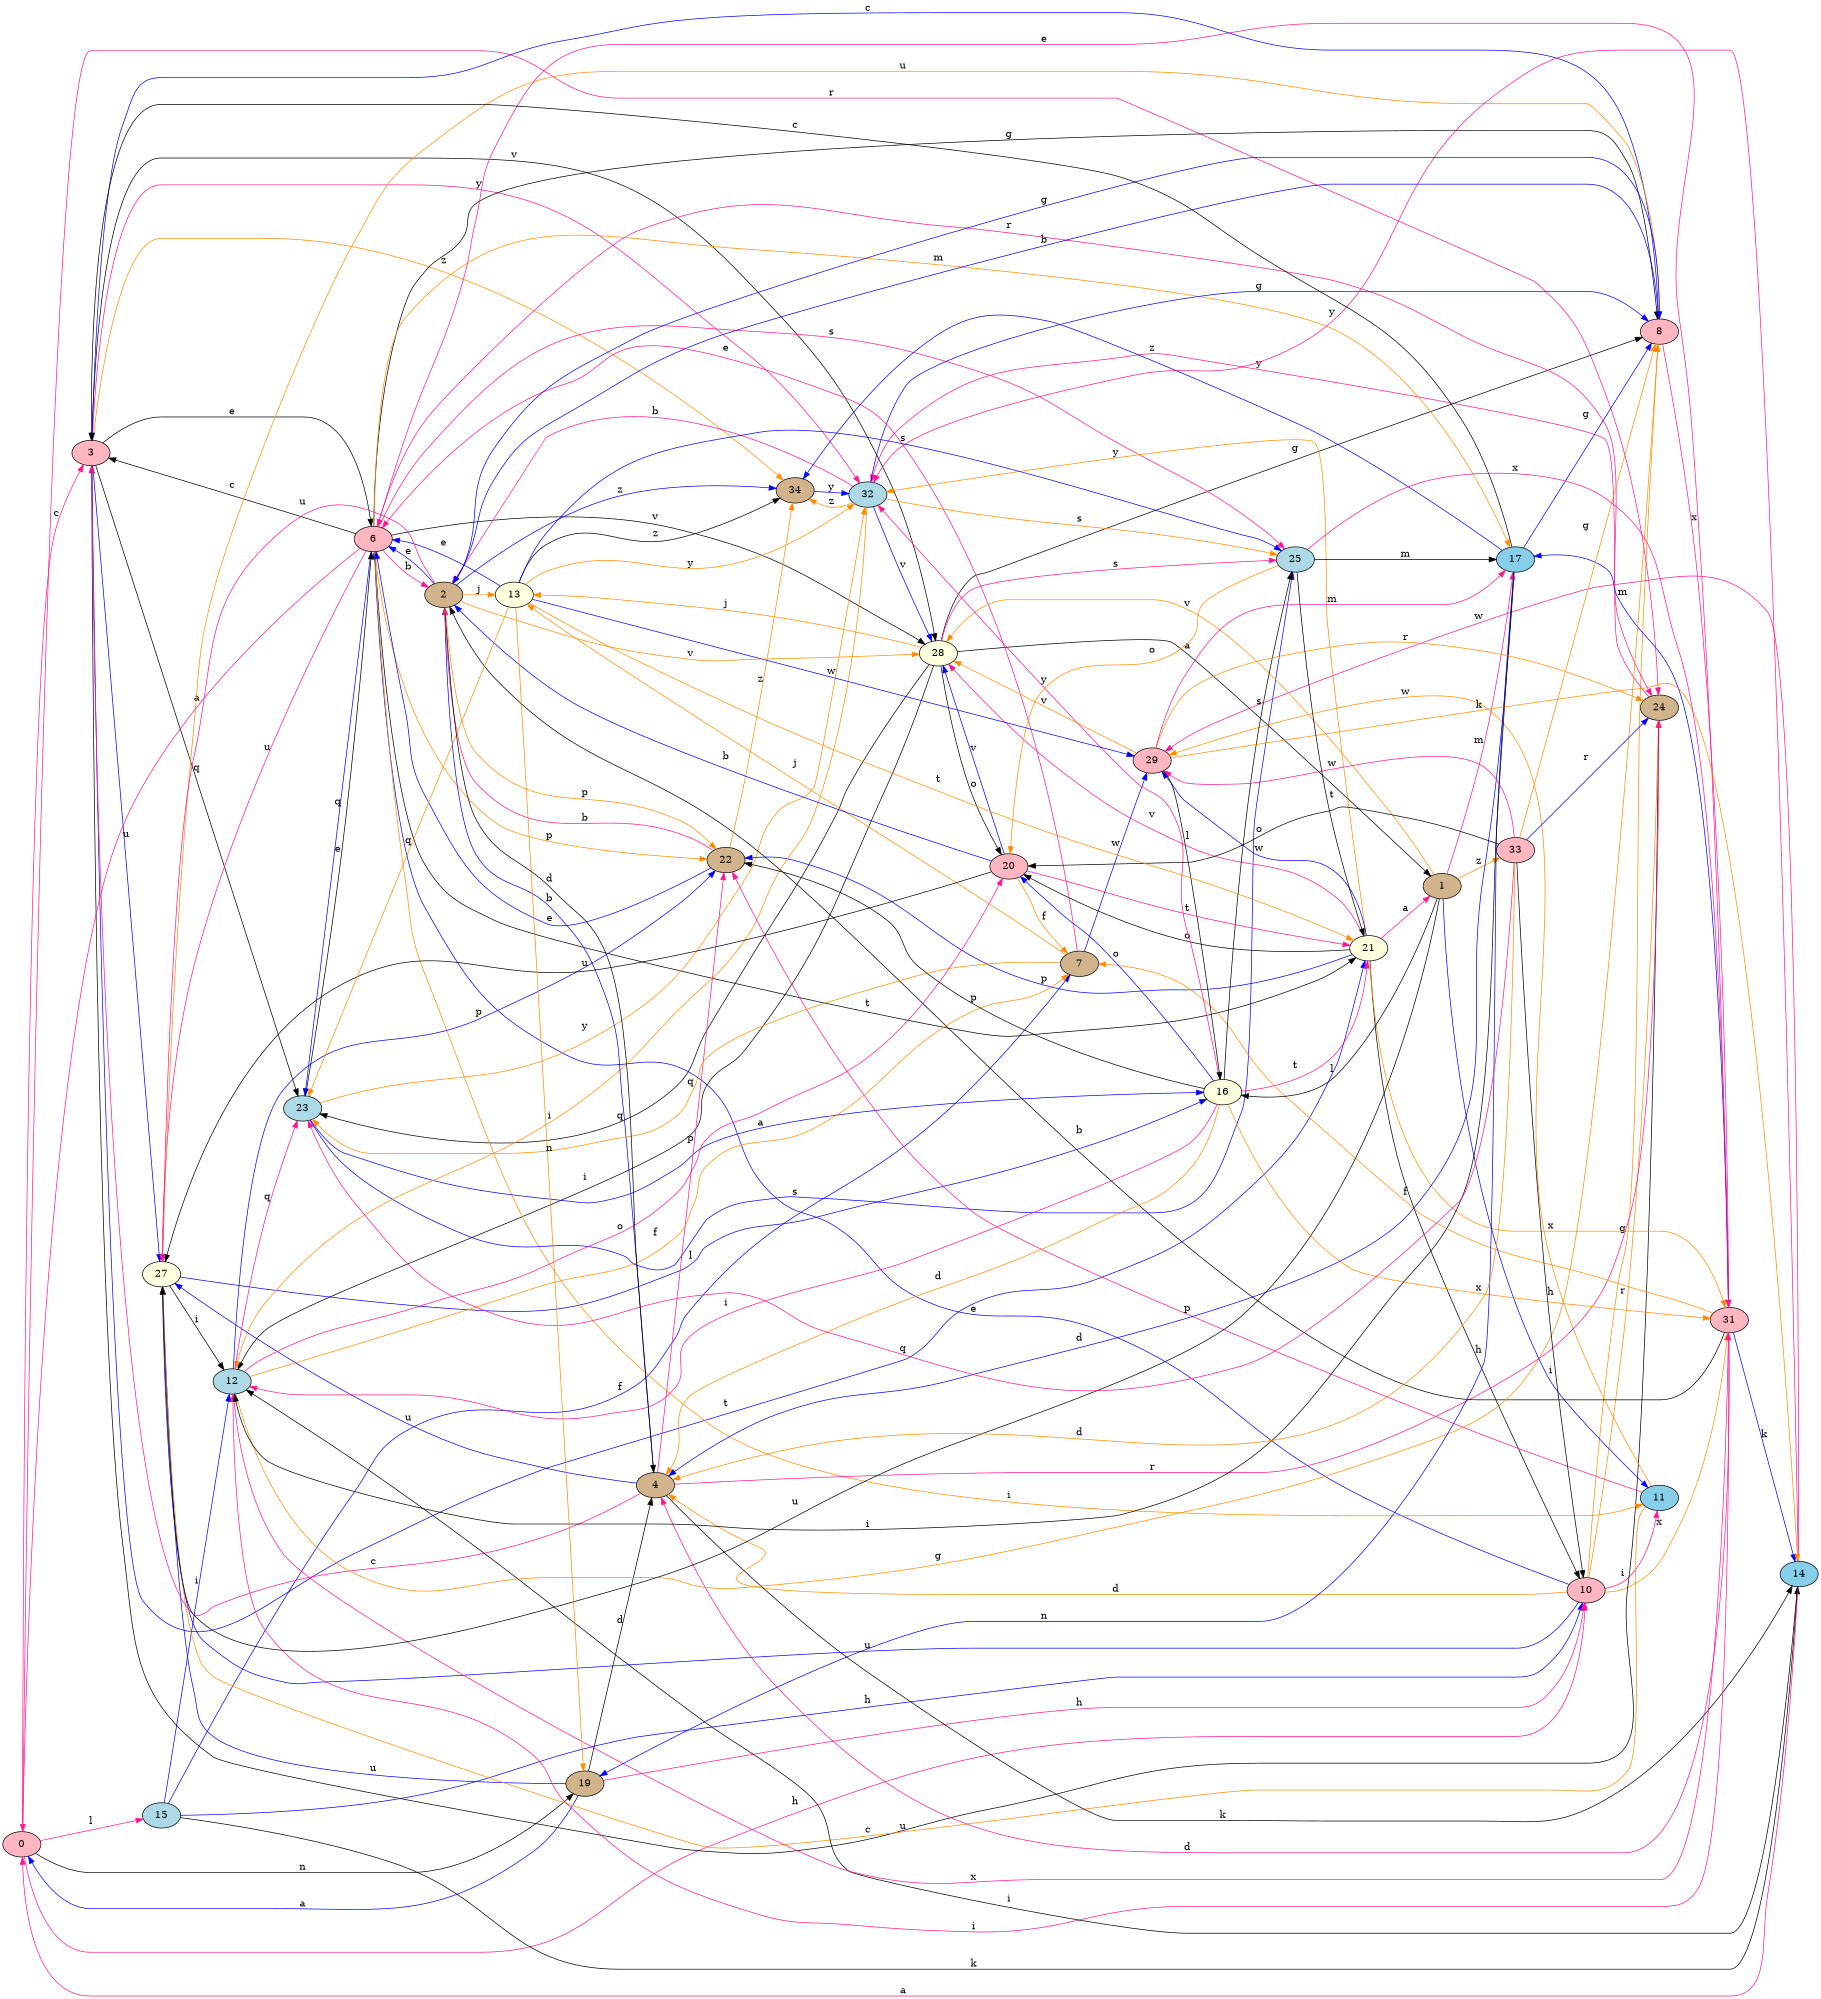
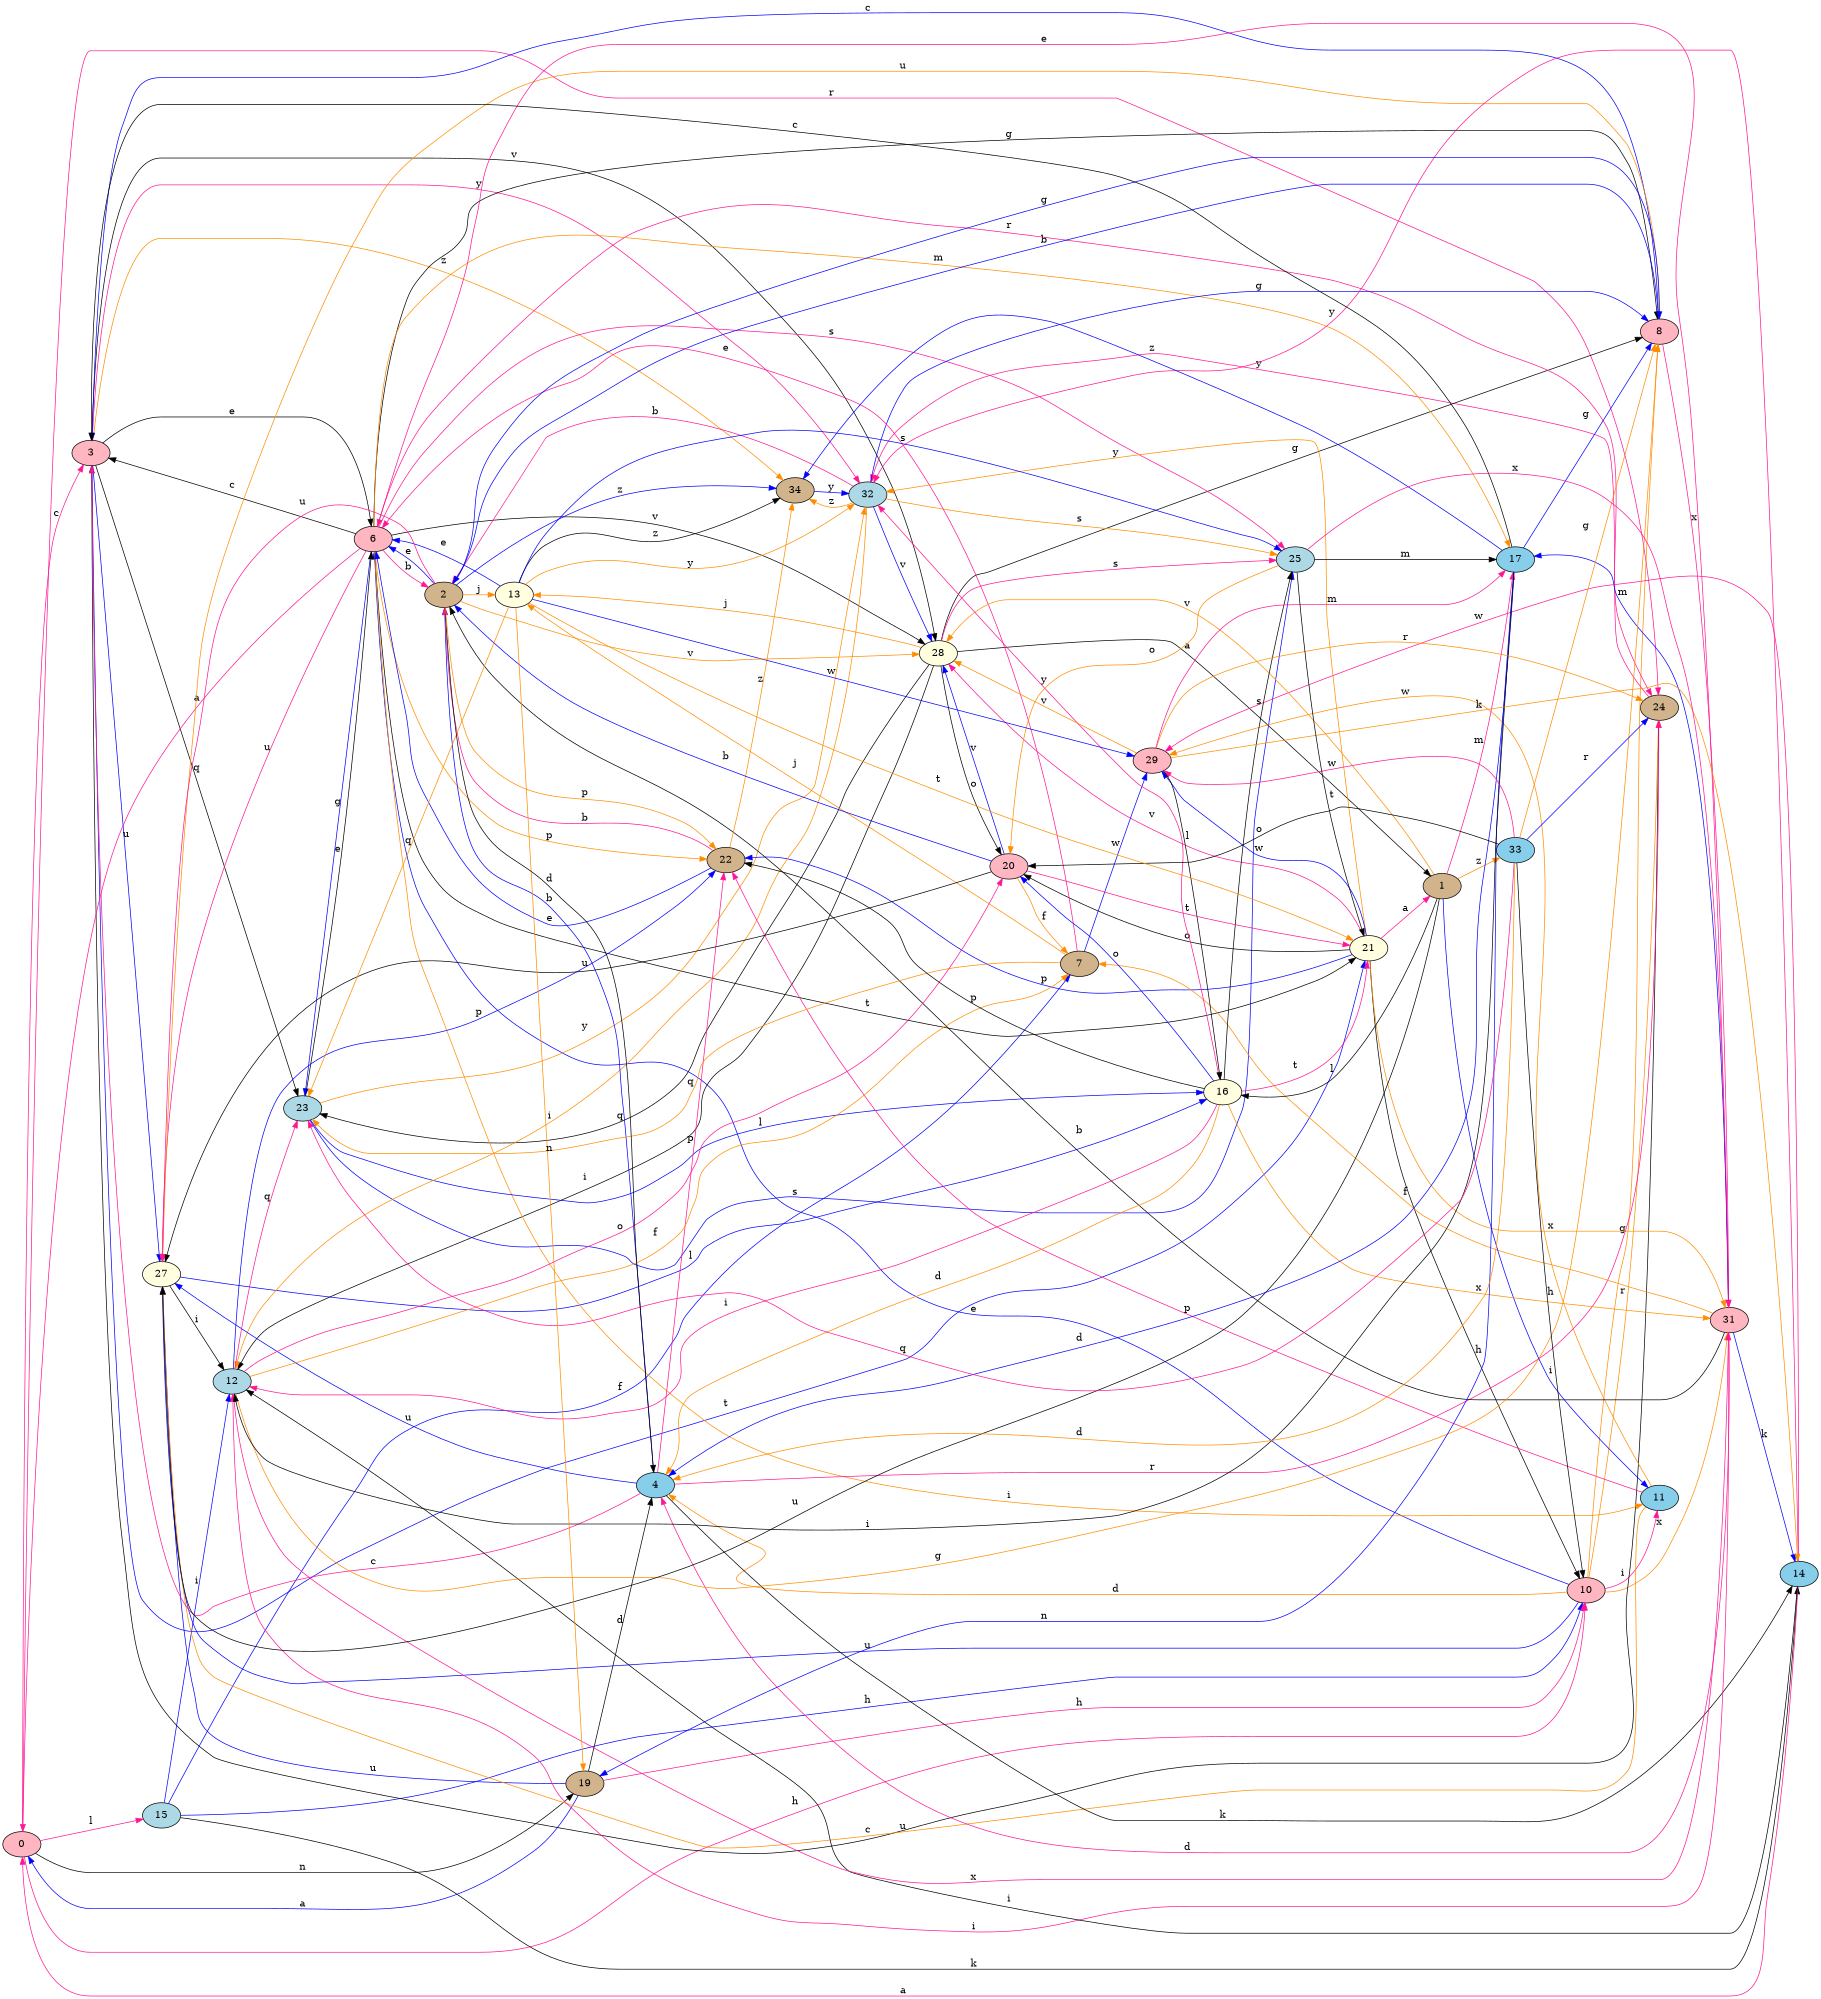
(338, 802) -> (338, 802)
(1516, 850) -> (1516, 850)
(761, 1123) -> (761, 1123)
(655, 1485) -> (655, 1485)
